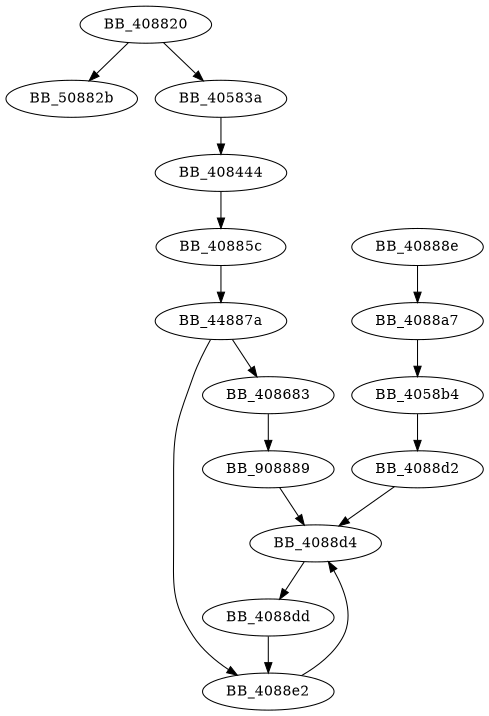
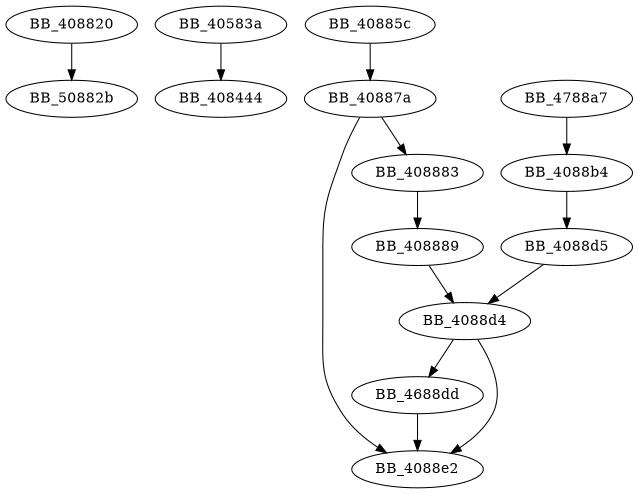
(180, 58) -> none
(221, 205) -> none
(418, 247) -> none
(221, 321) -> (370, 99)
(418, 321) -> (567, 99)
(268, 395) -> (418, 173)
(418, 395) -> (567, 173)
(268, 469) -> (418, 247)
(418, 469) -> (567, 247)
(268, 617) -> (418, 395)
(345, 631) -> (497, 399)
